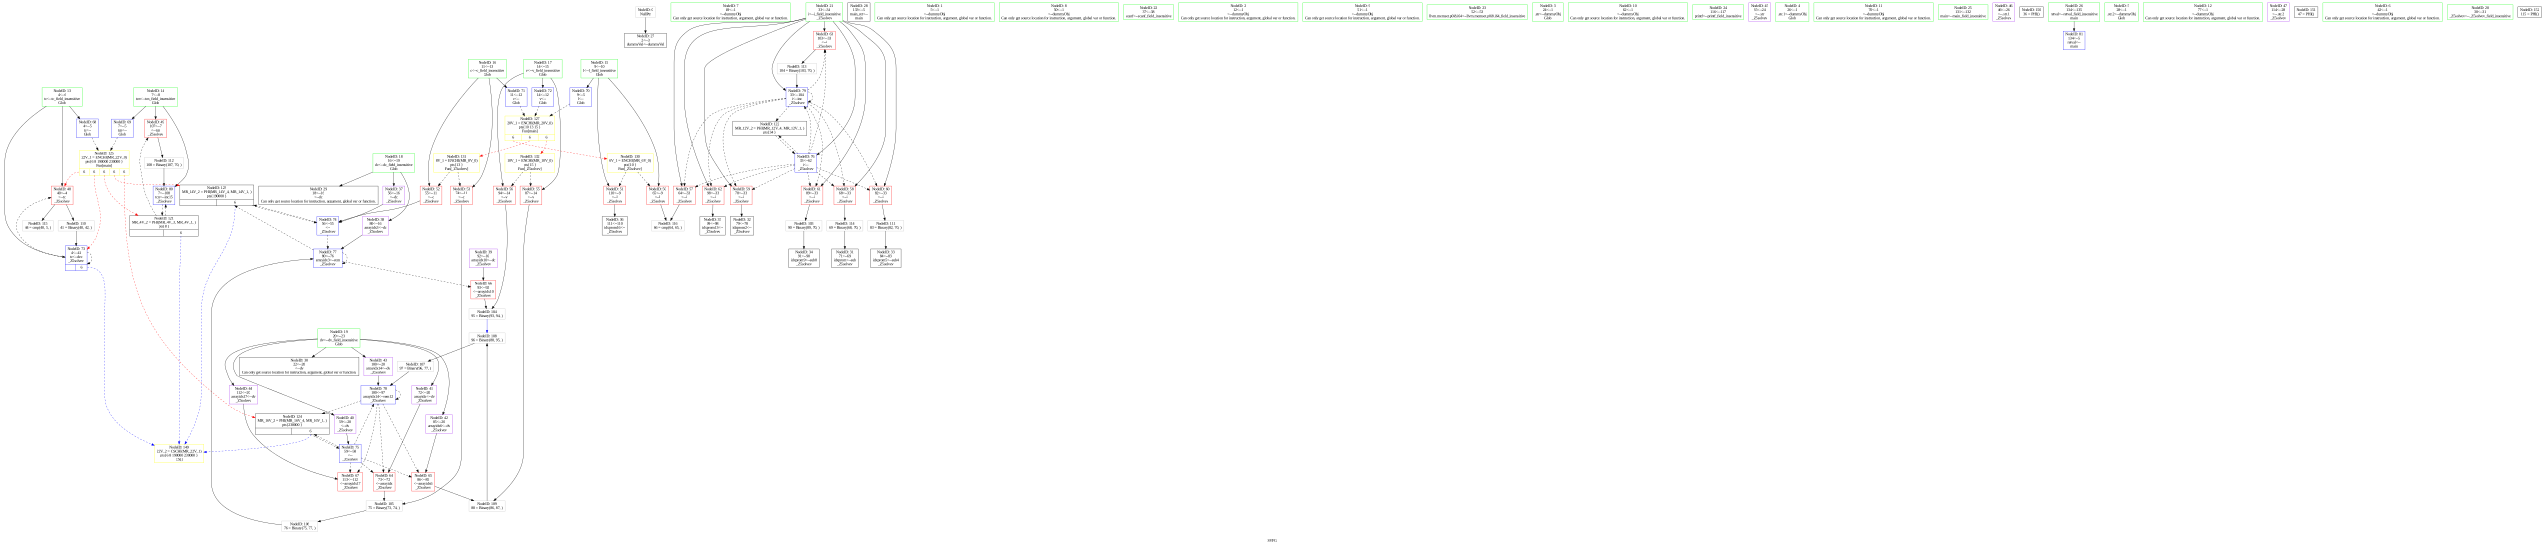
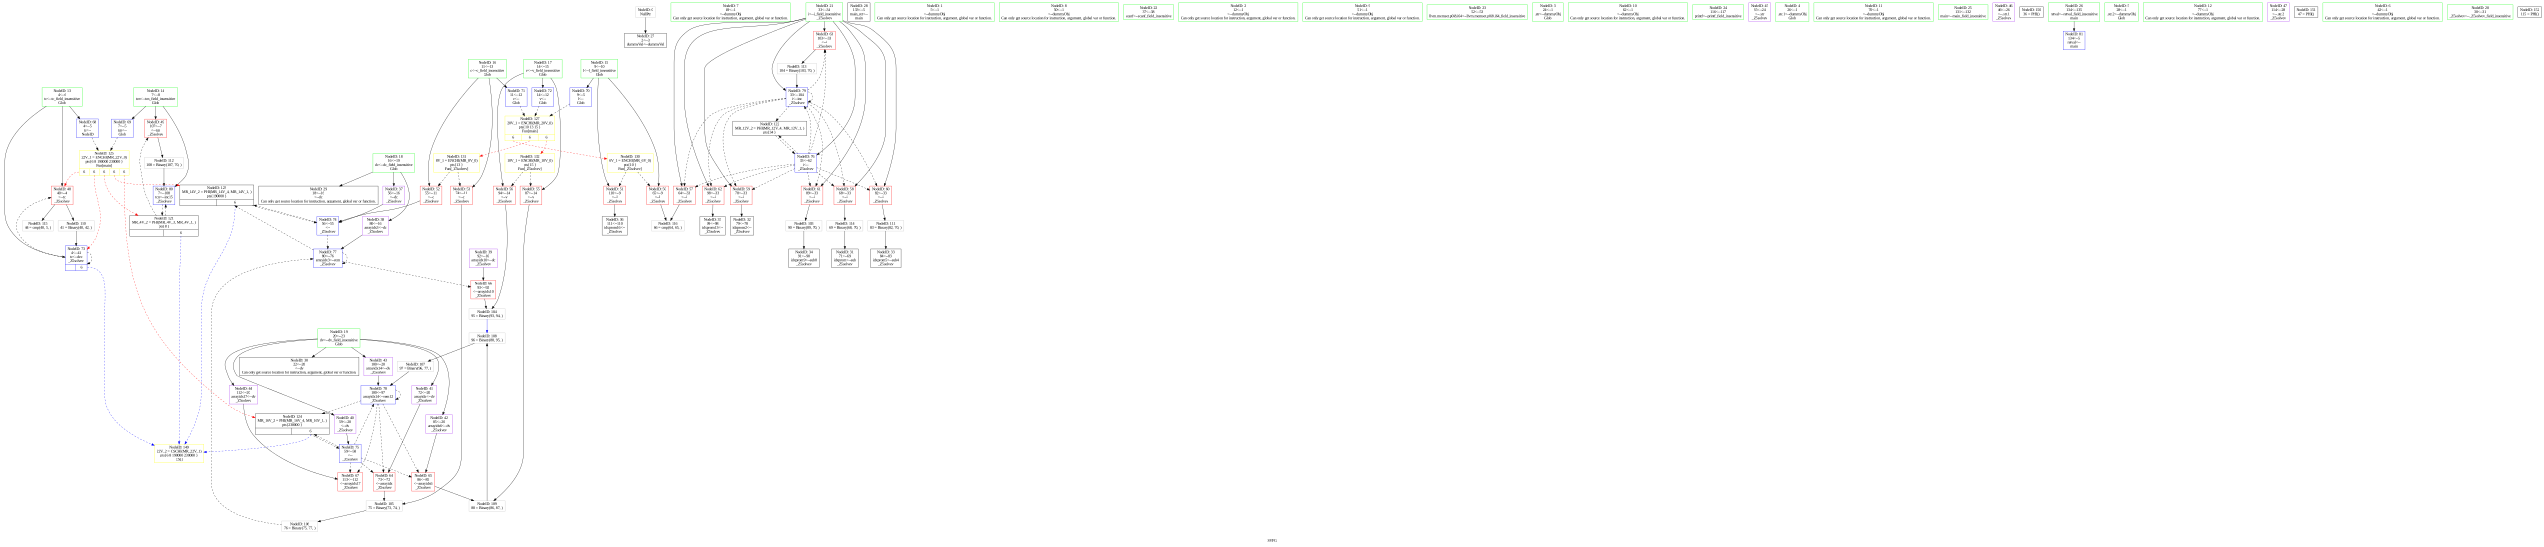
(87, 134) -> (87, 134)
(211, 381) -> (211, 381)
